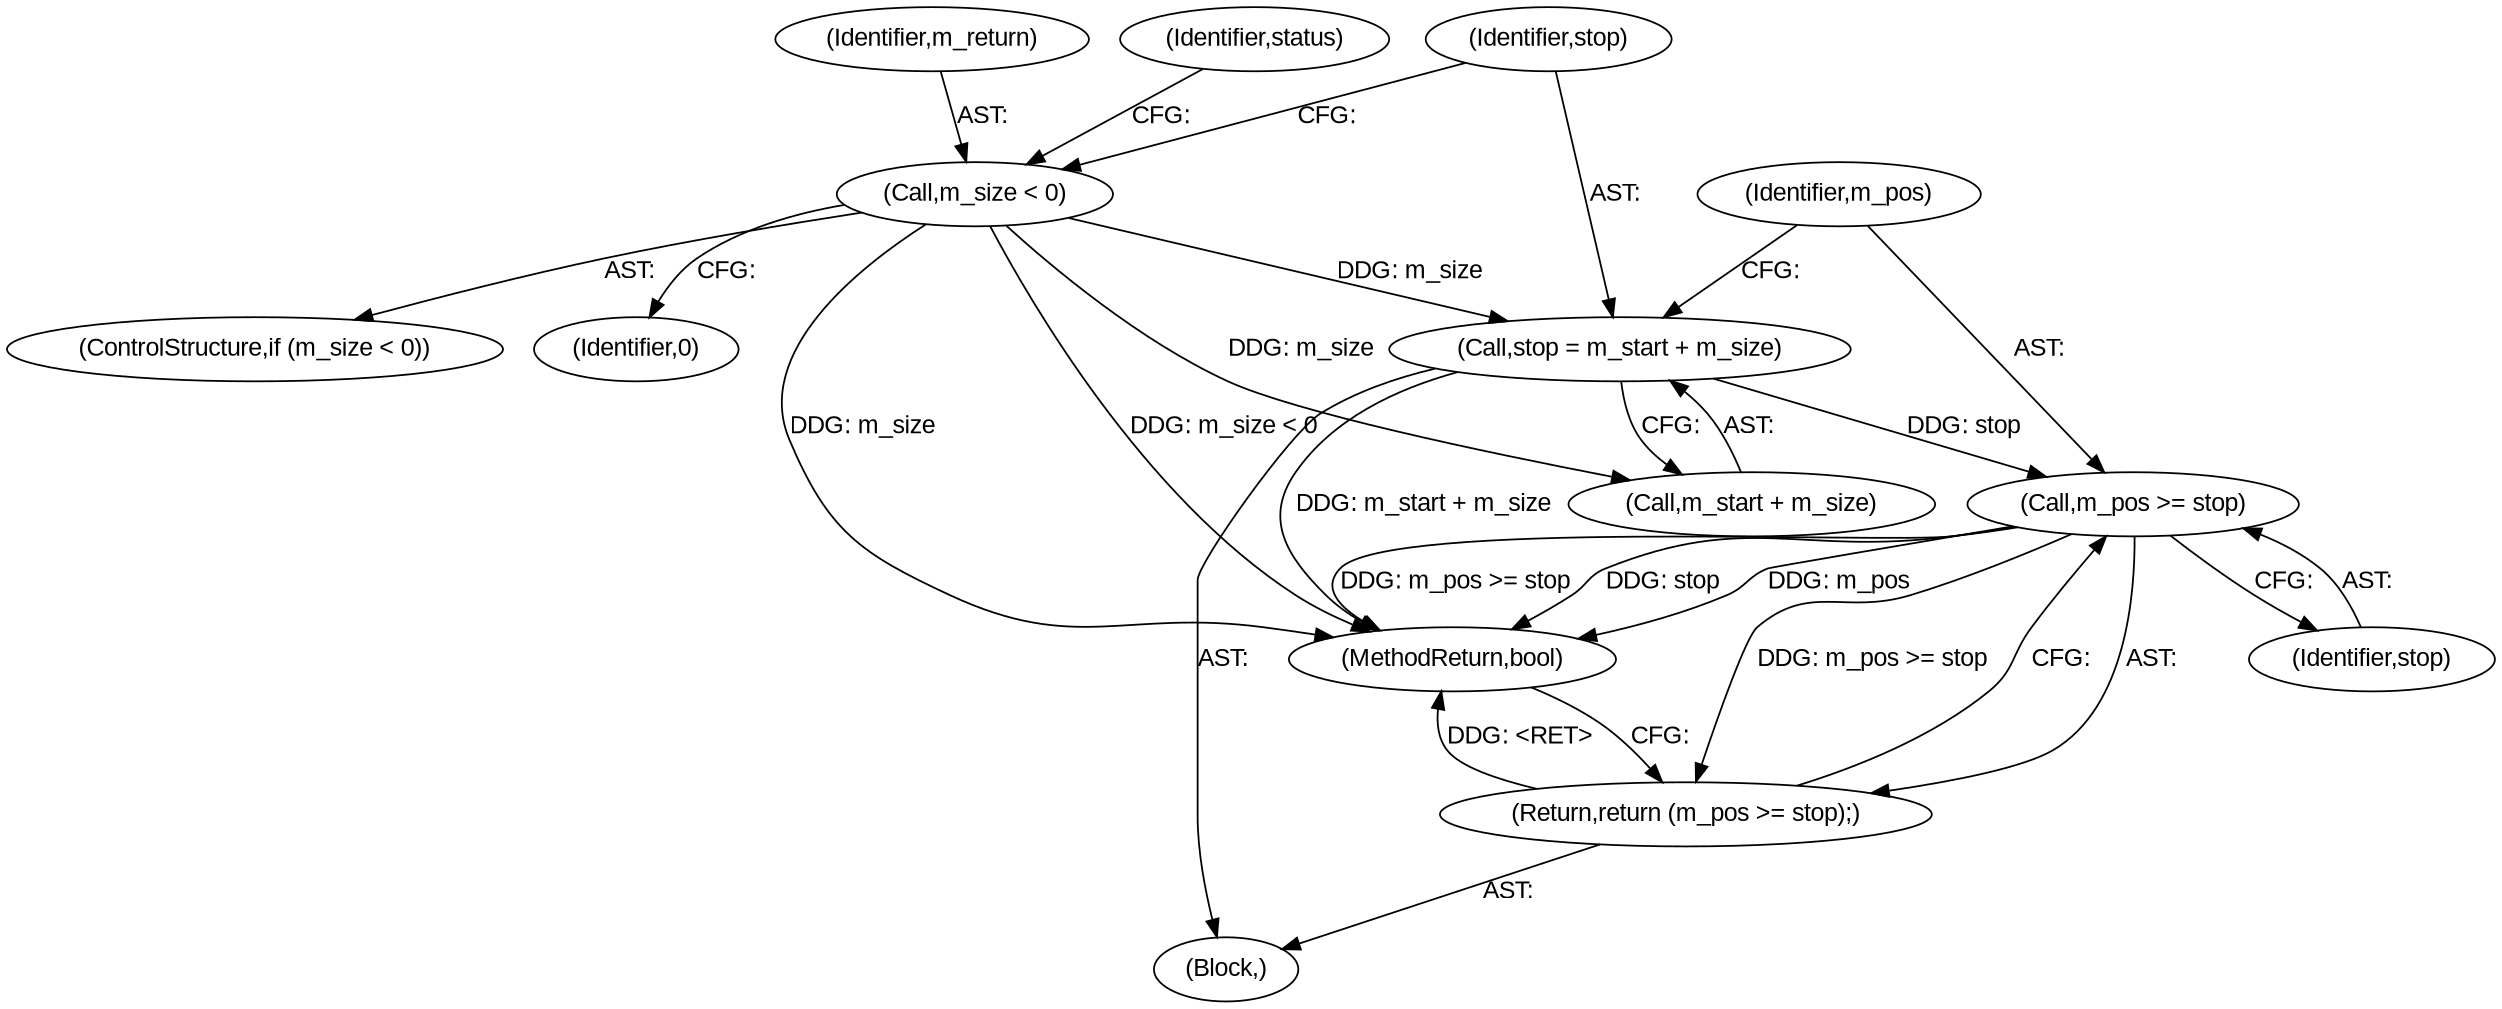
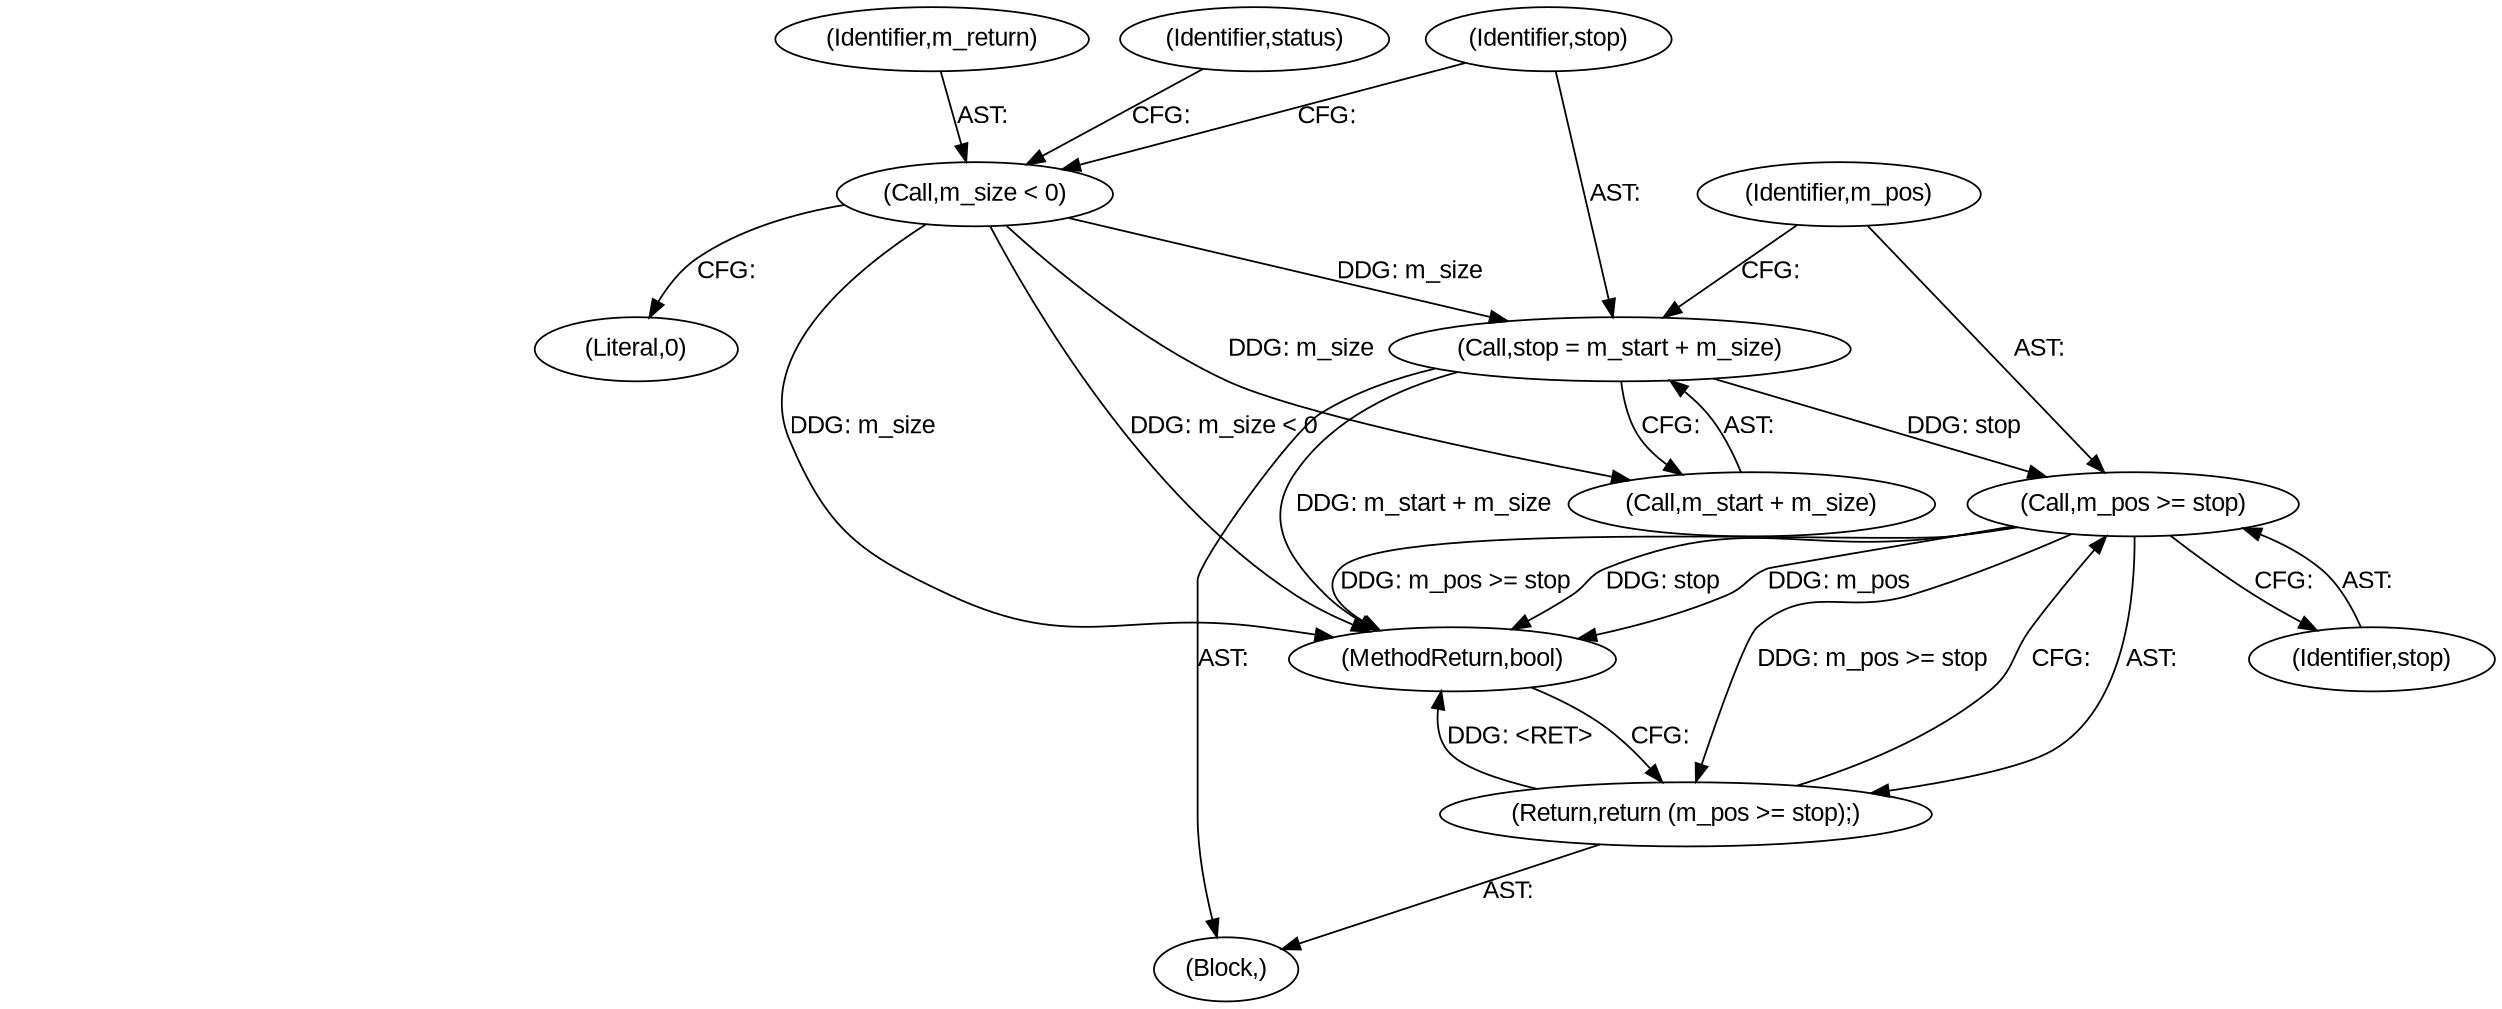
(255, 349) -> none
(636, 349) -> (636, 349)
